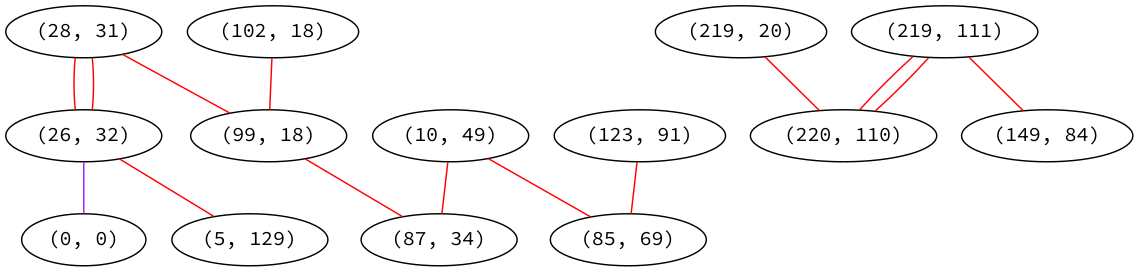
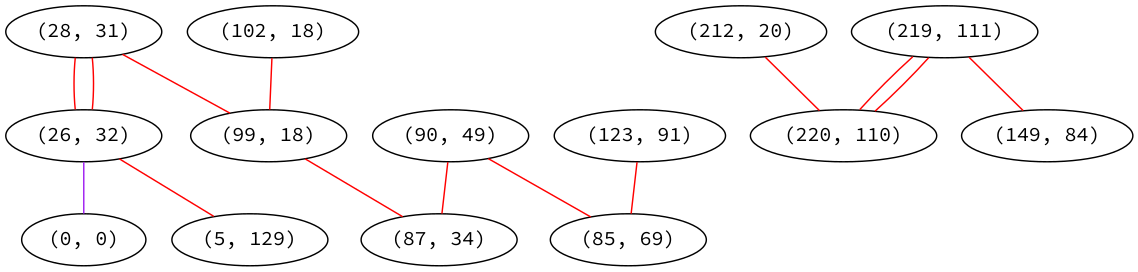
(741, 32) -> (741, 32)
(451, 136) -> (451, 136)
